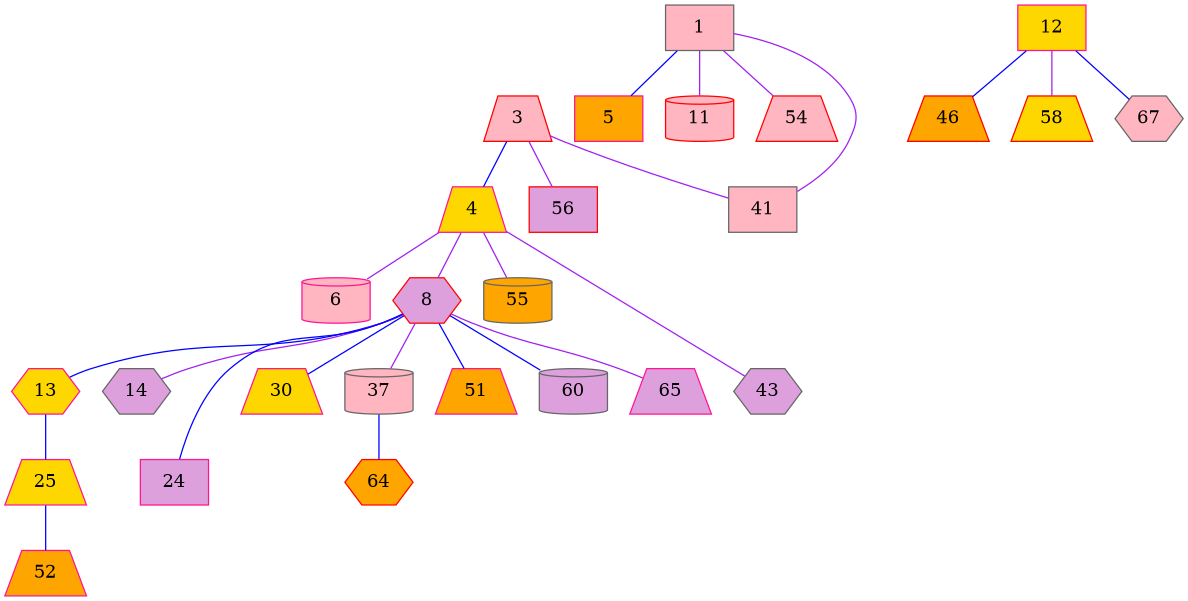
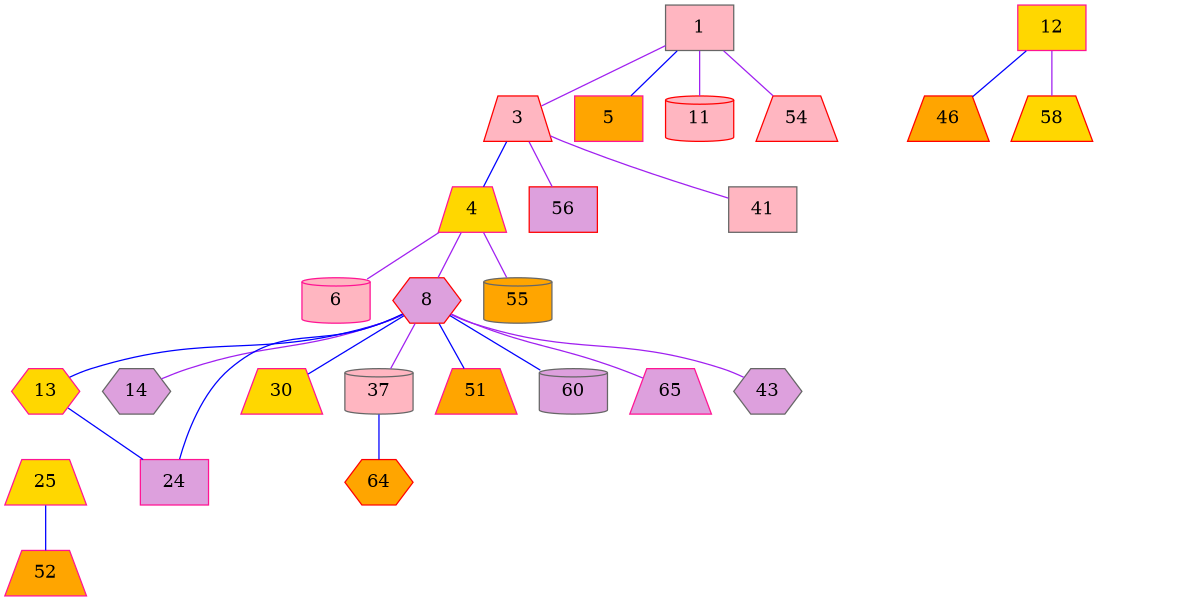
(845, 91) -> (603, 76)
(1149, 119) -> none
(626, 304) -> (597, 346)
(46, 437) -> (106, 434)
